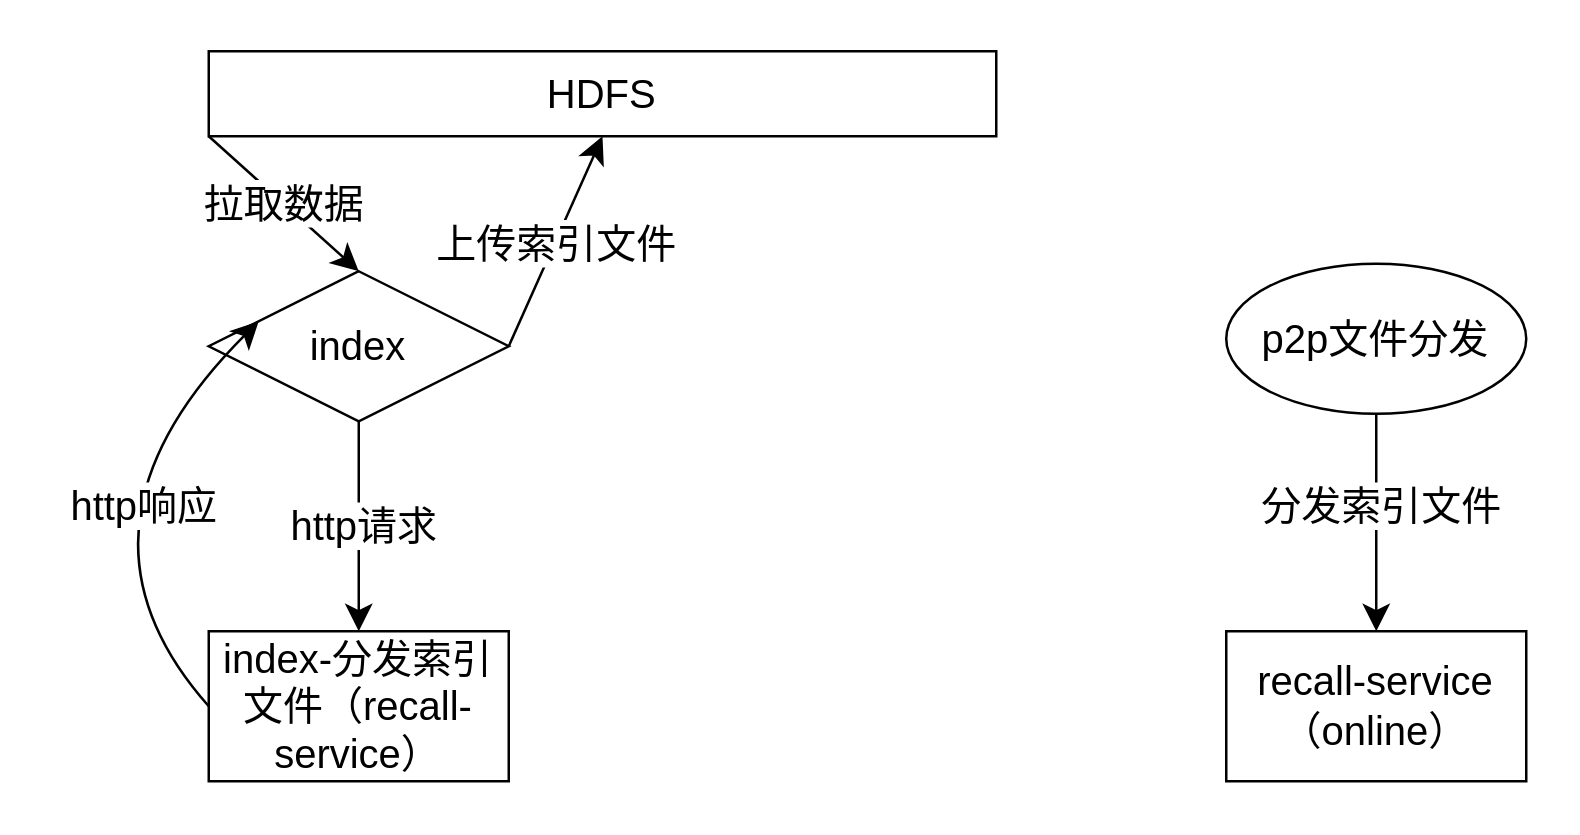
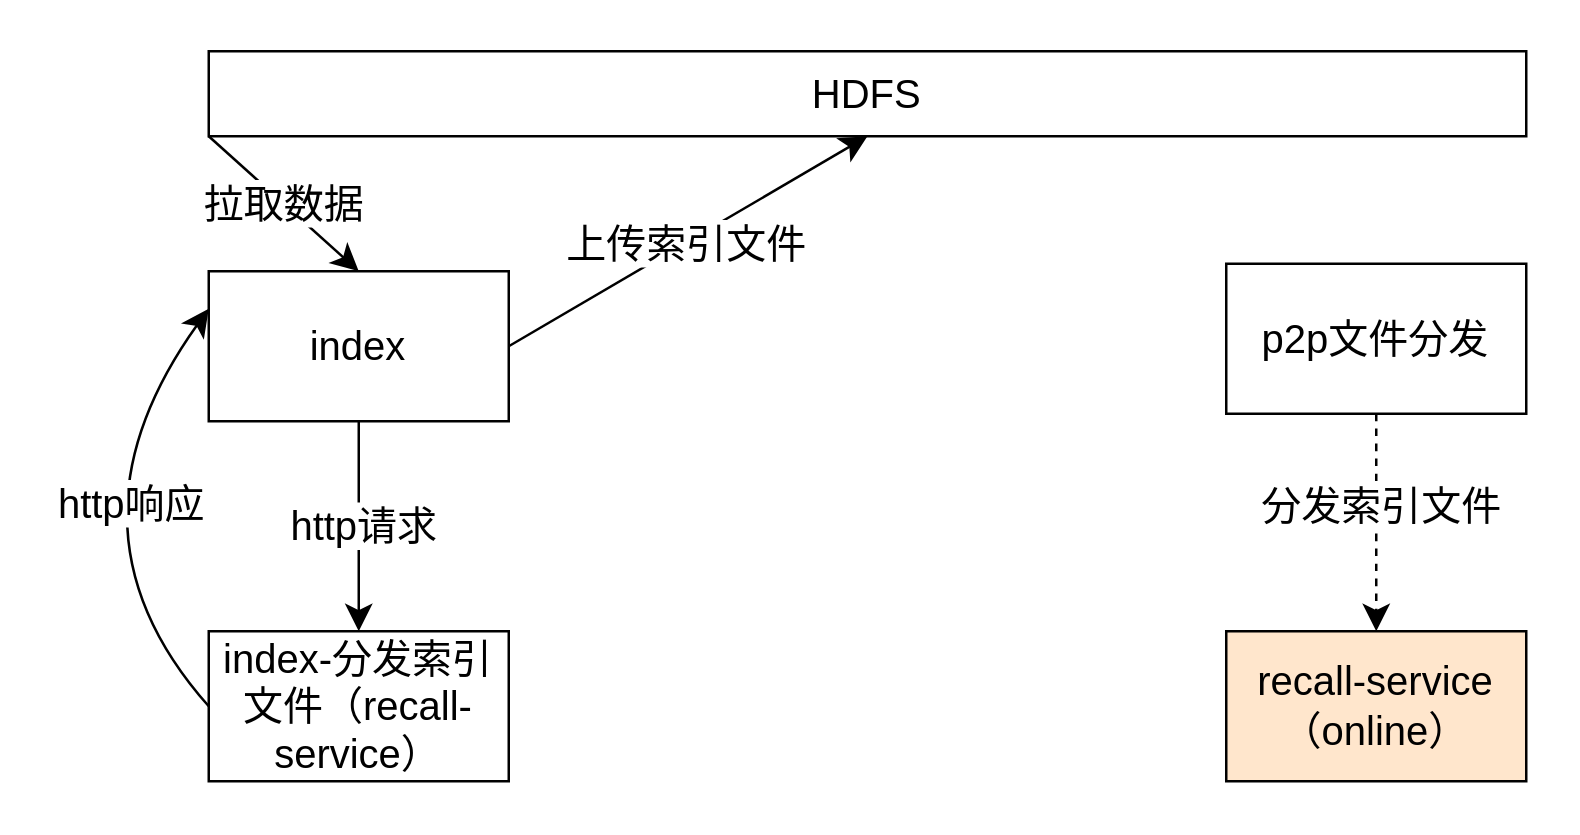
(603, 94) -> (868, 94)
(1376, 339) -> (1376, 339)
(359, 346) -> (359, 346)
(1376, 569) -> (1376, 569)
(1376, 706) -> (1376, 706)
